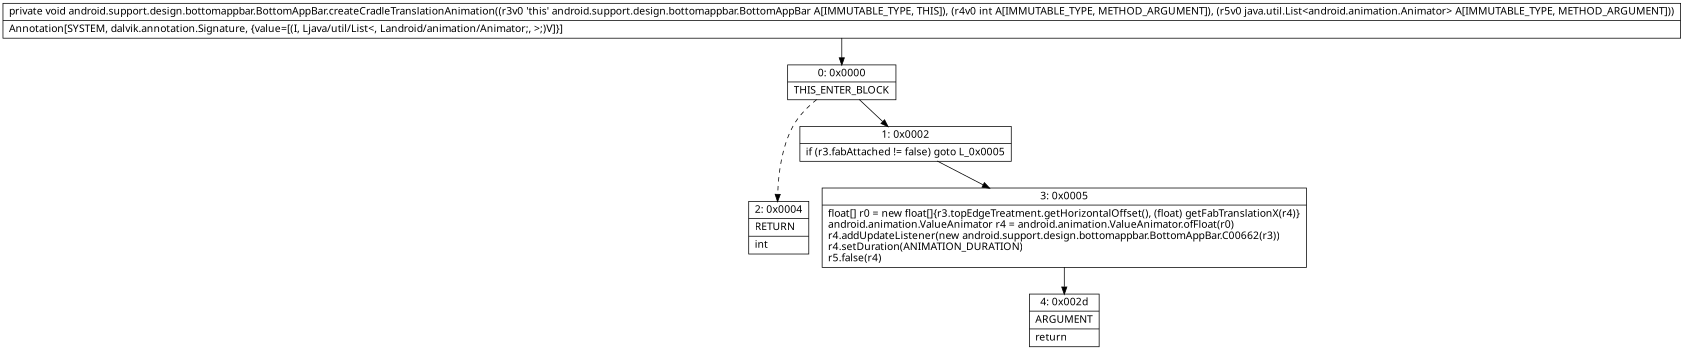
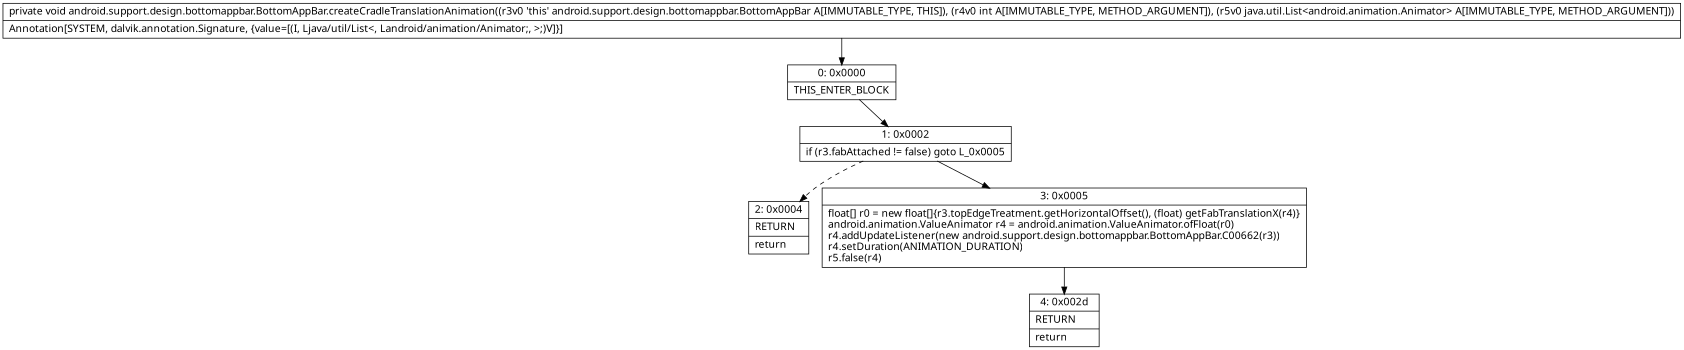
(786, 142) -> (833, 176)
(762, 245) -> (771, 245)
(1064, 320) -> (1056, 320)
